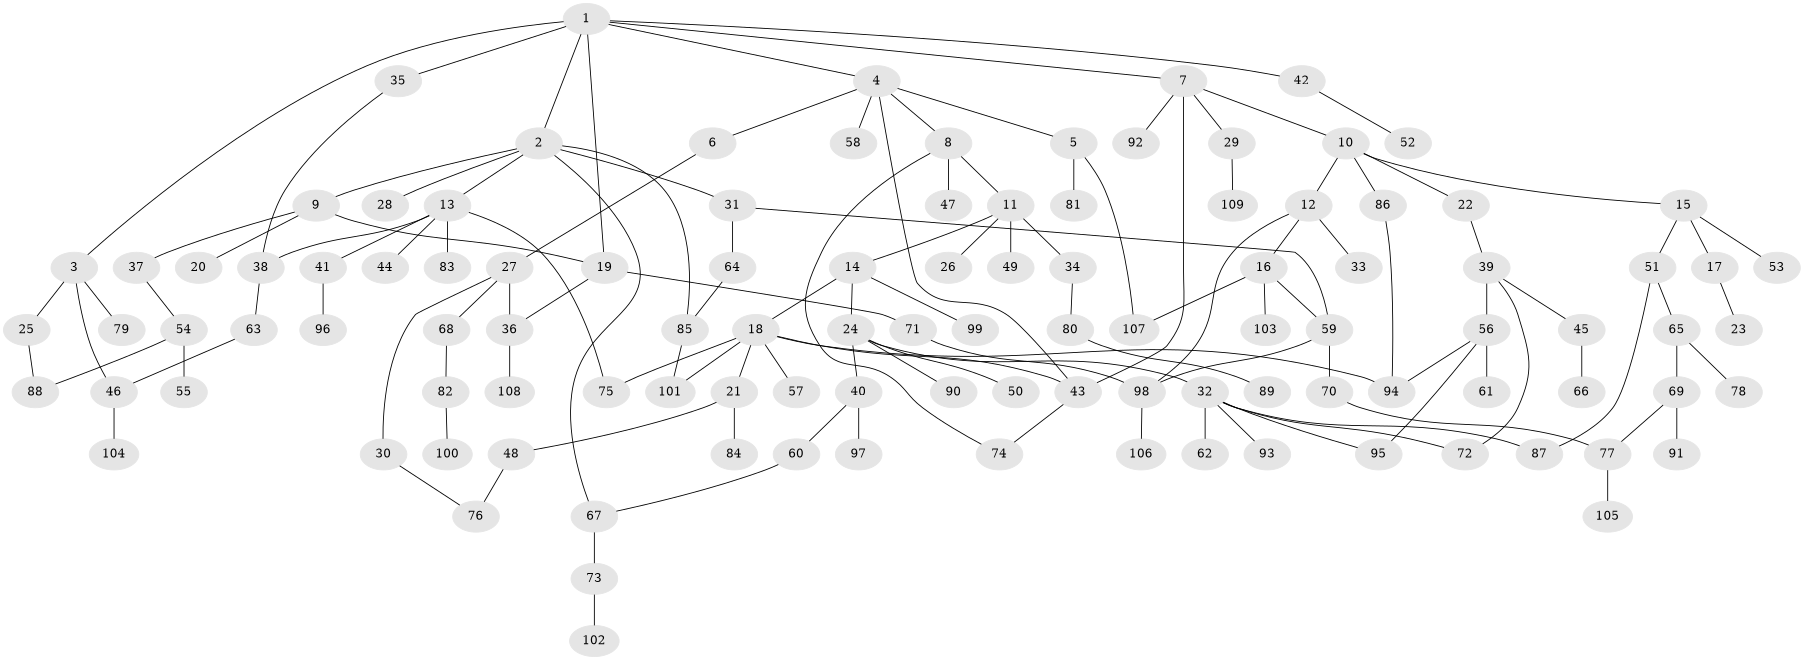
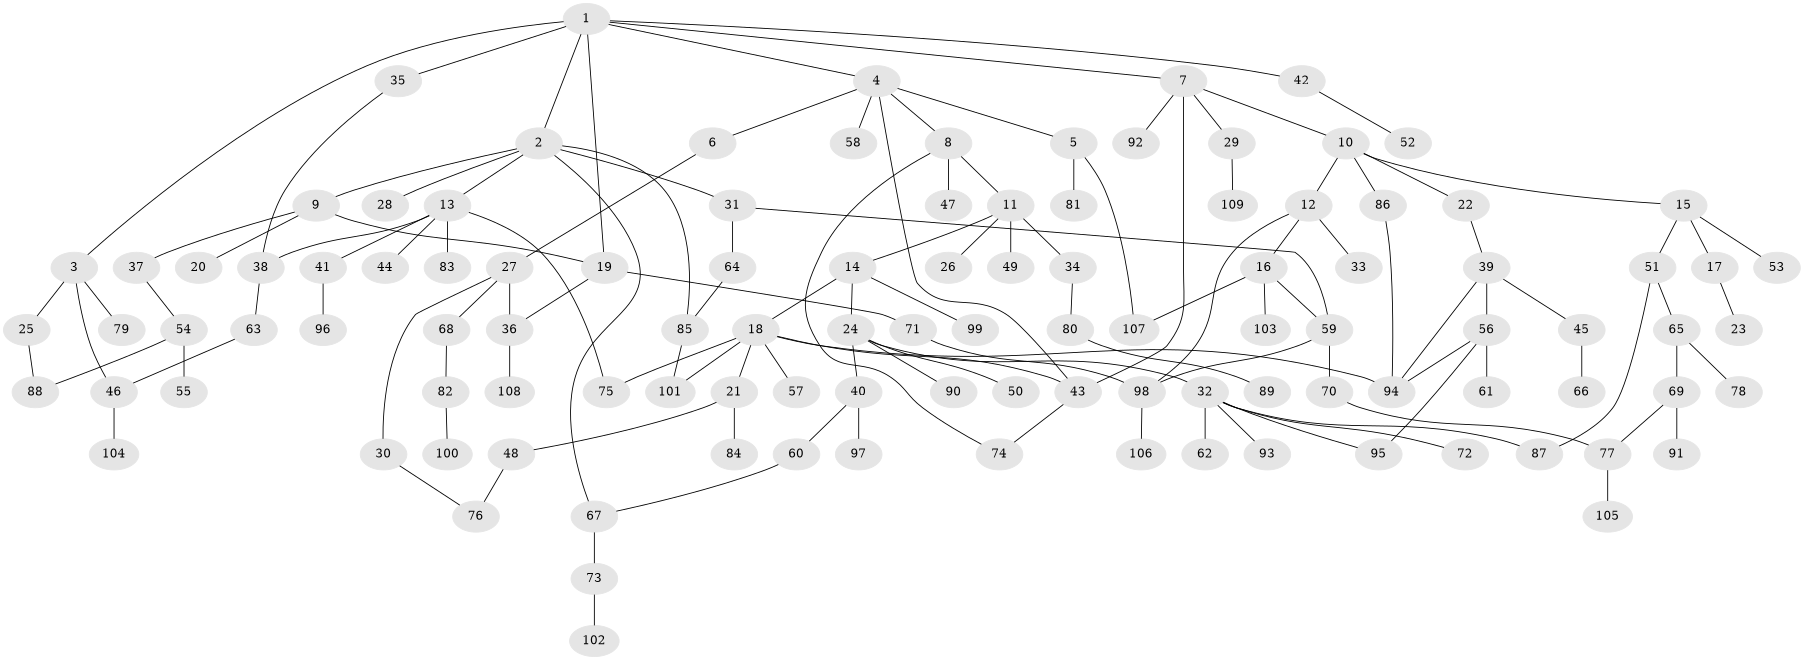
(1529, 368) -> (1439, 330)
